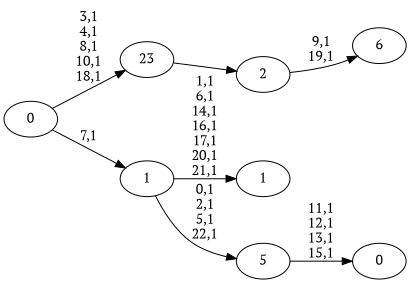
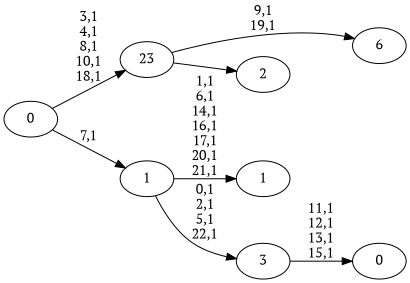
(319, 68) -> (258, 36)
(263, 261) -> (263, 261)
